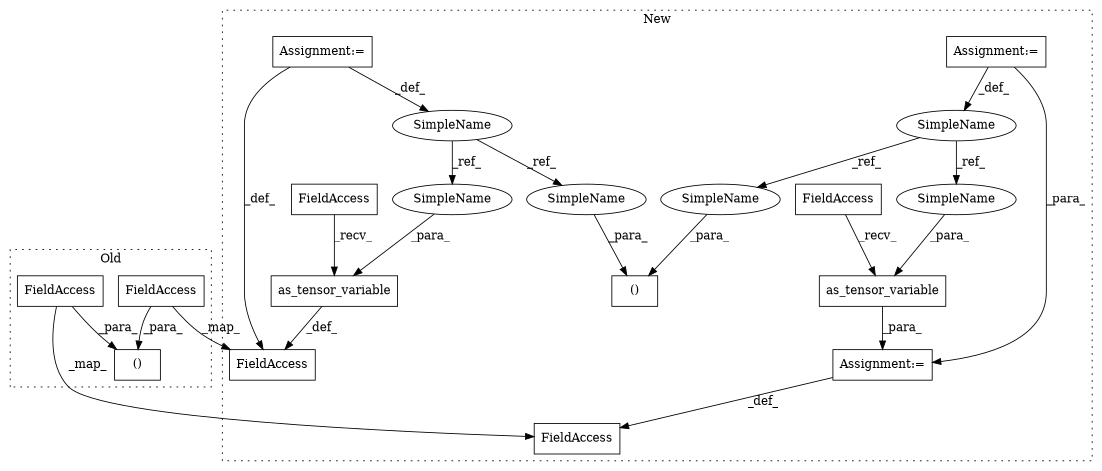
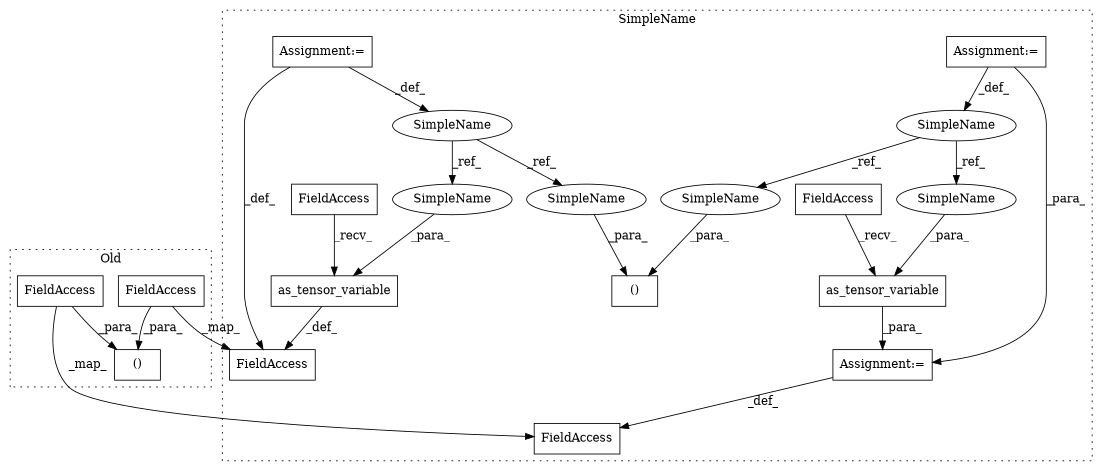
(657, 20) -> (657, 20)
